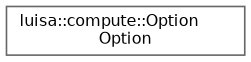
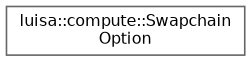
(126, 31) -> (126, 31)
